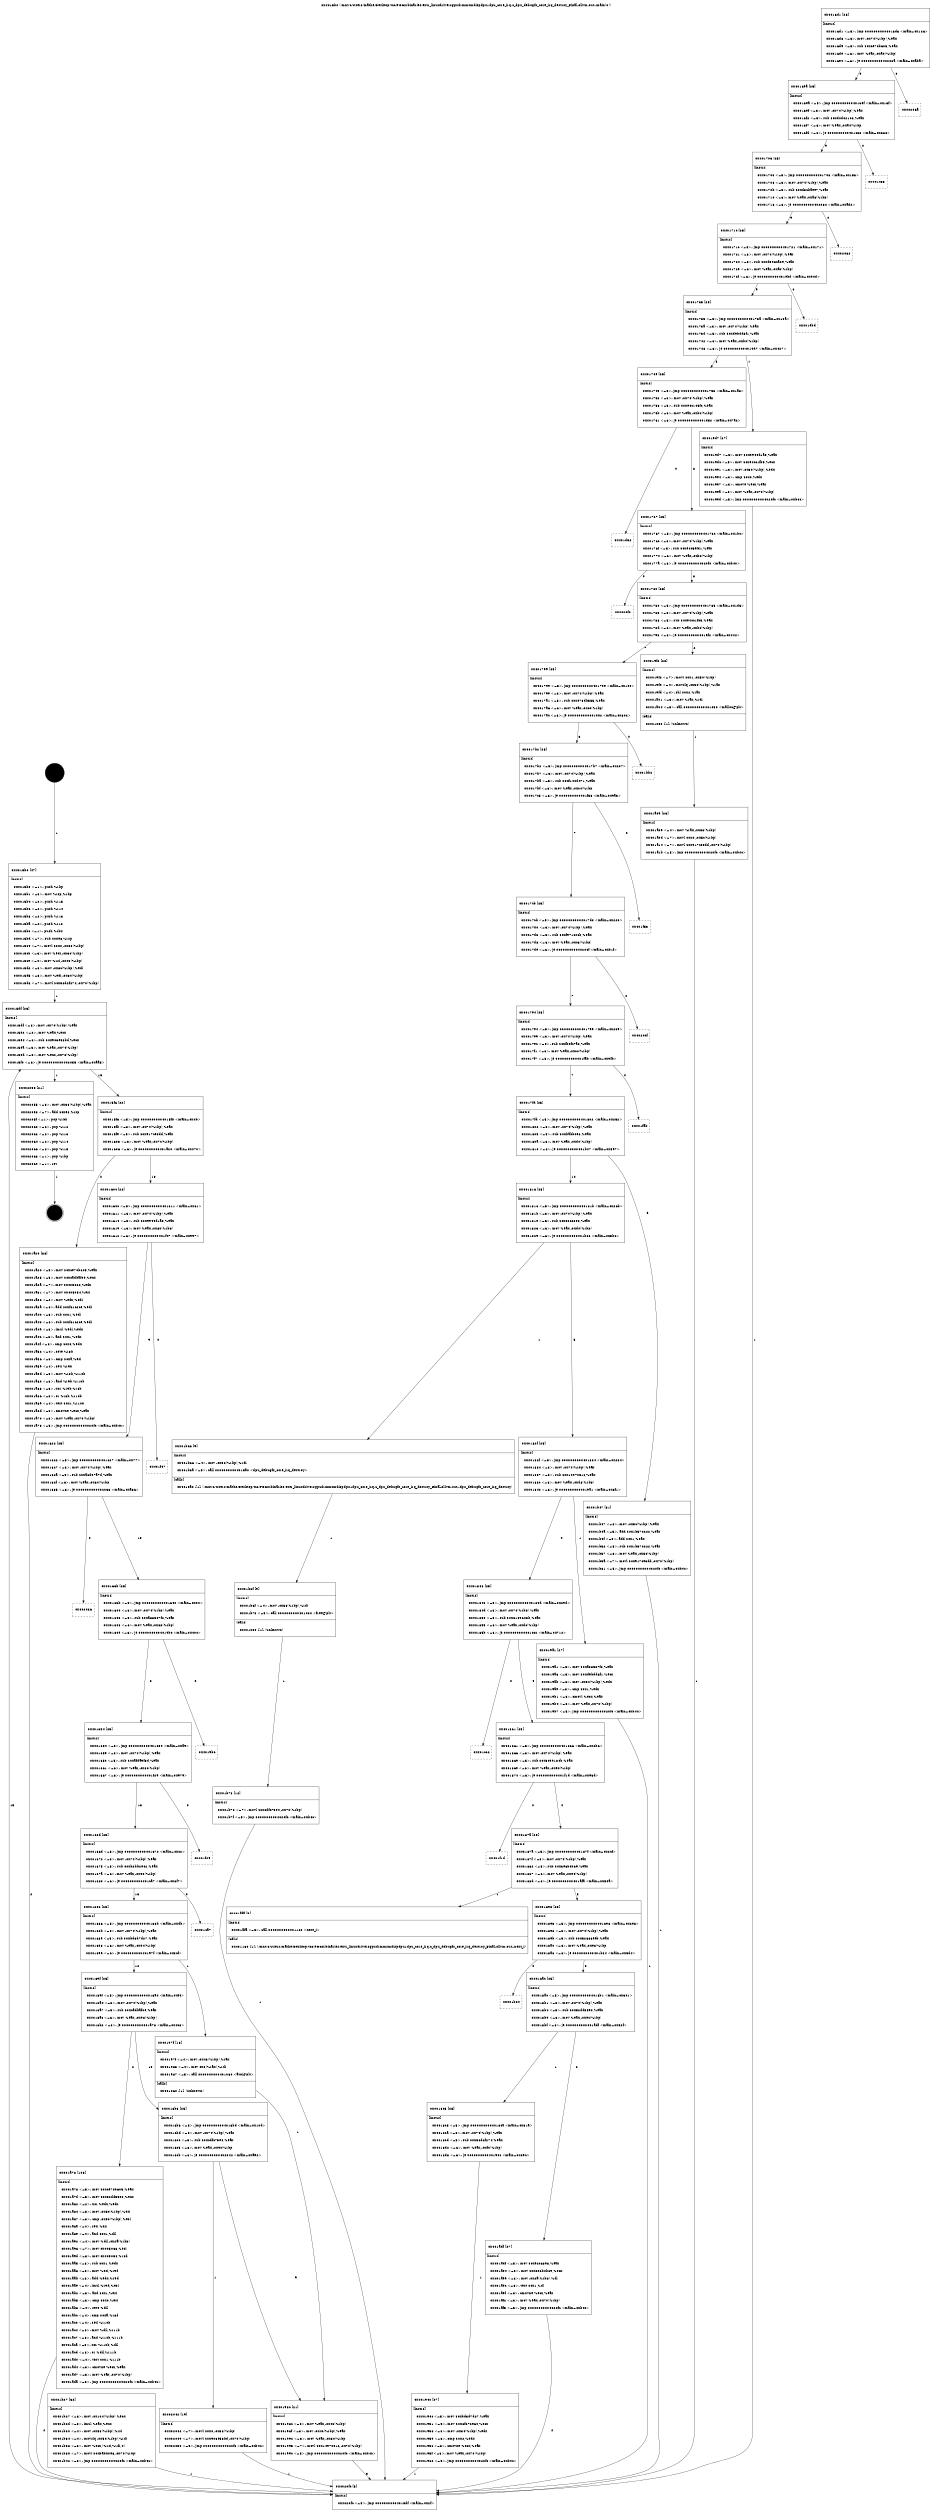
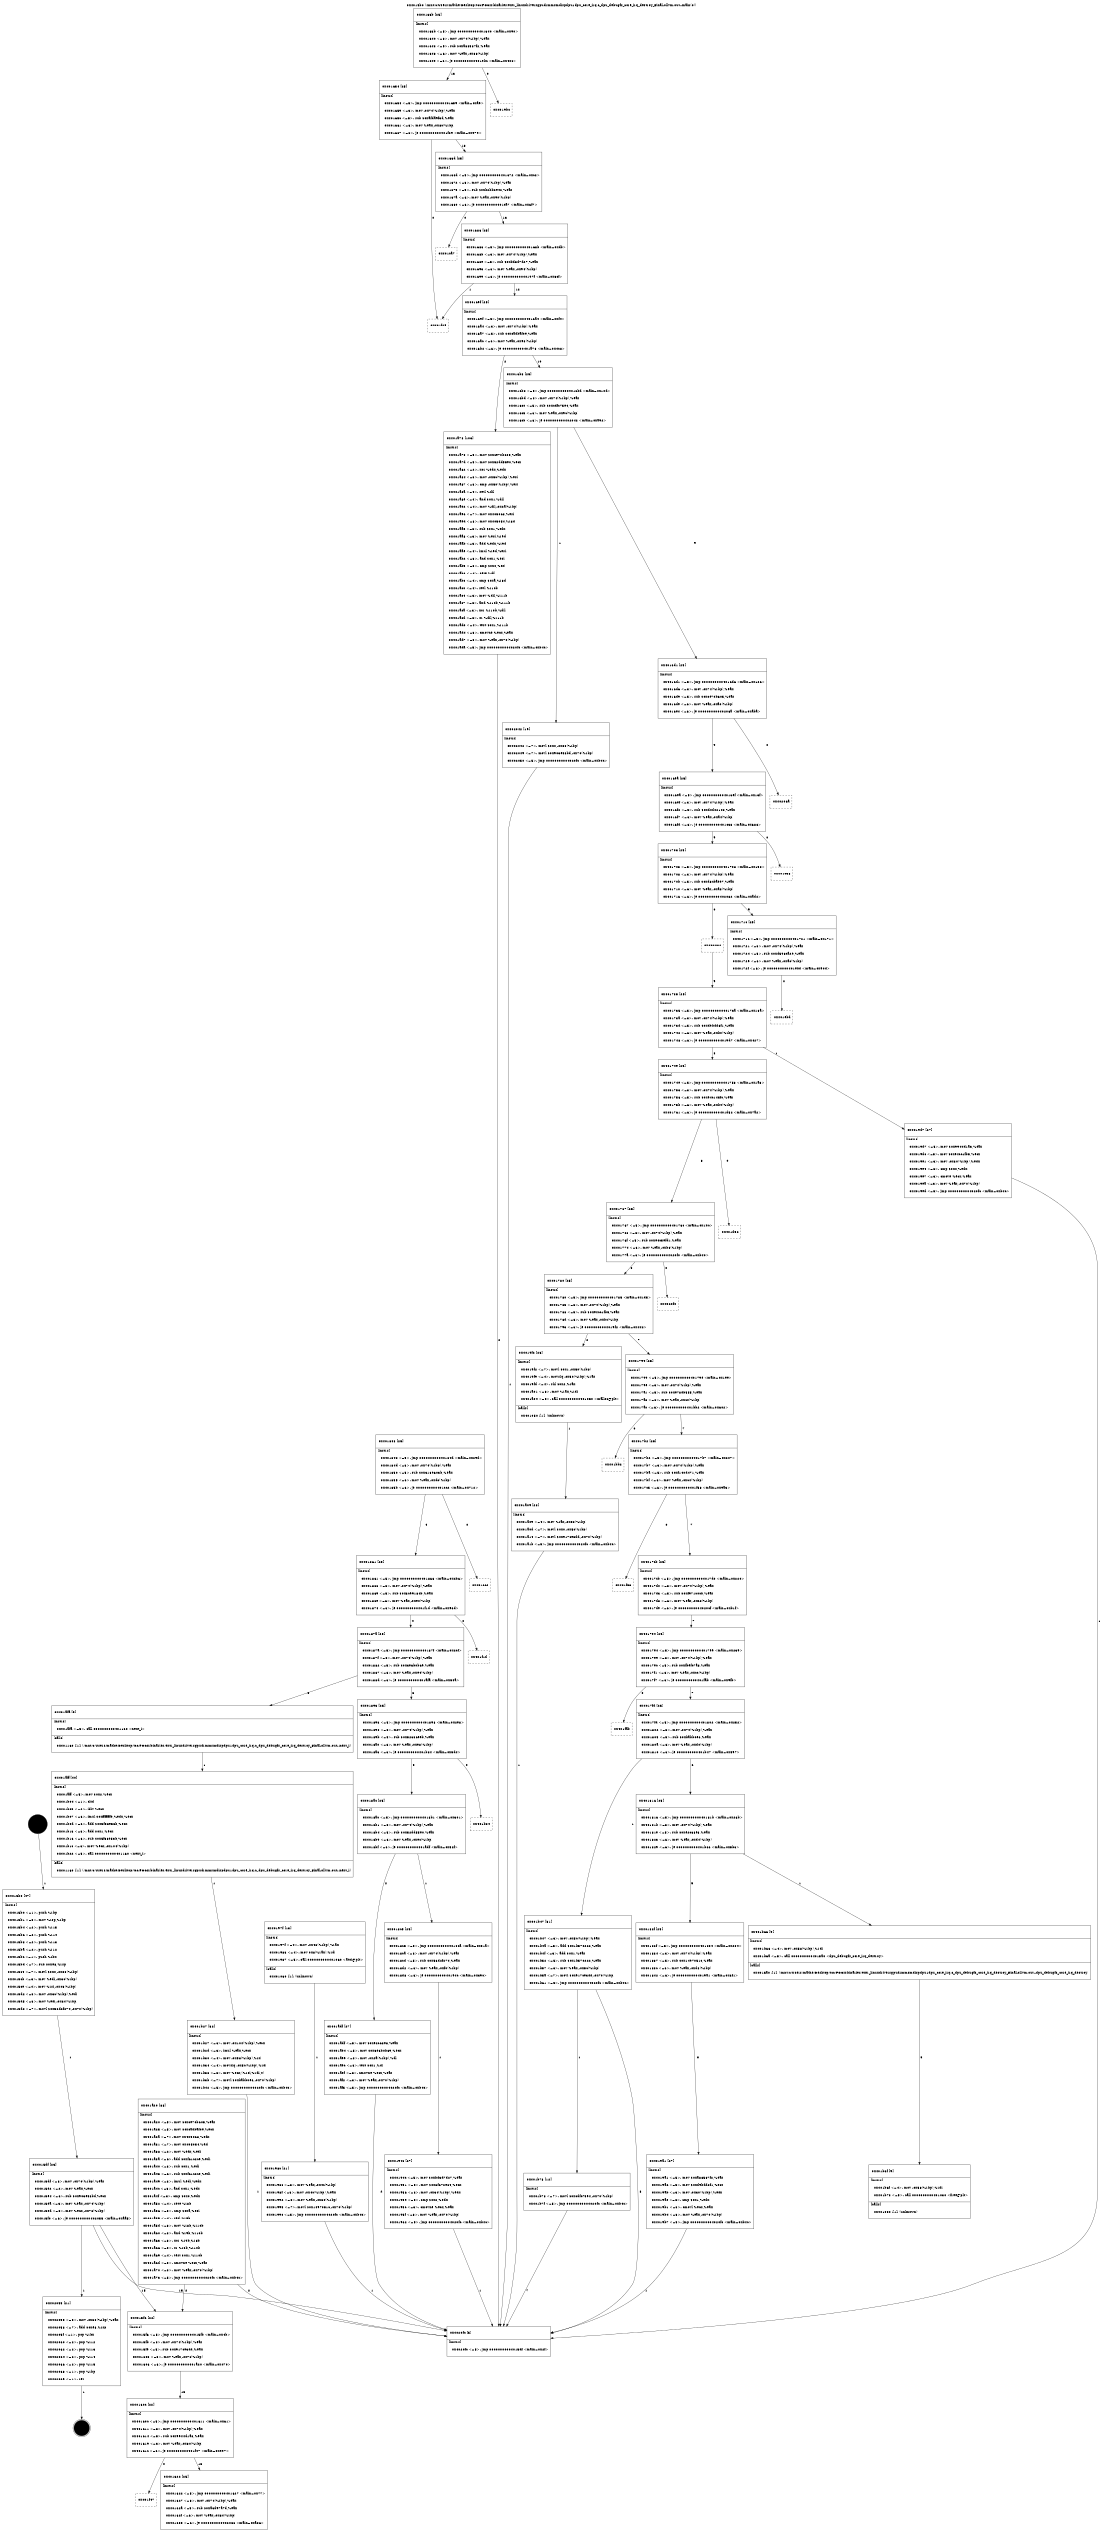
(755, 289) -> (712, 969)
(579, 737) -> (683, 1429)
(640, 1036) -> none
(573, 1177) -> (692, 1765)
(89, 1197) -> (184, 2297)
(647, 1213) -> (632, 1824)
(149, 1340) -> (200, 2464)
(120, 1537) -> none
(546, 1537) -> none
(331, 1538) -> (921, 2057)
(580, 1538) -> (698, 2057)
(83, 1610) -> none
(150, 1681) -> (453, 74)
(275, 1711) -> (577, 2080)
none -> (202, 1824)
(497, 1894) -> (308, 1693)
(9, 1927) -> (254, 2299)
(660, 1930) -> (640, 2192)
(198, 1995) -> (457, 299)
(260, 2002) -> (527, 2291)
(251, 2283) -> (635, 542)
(367, 2474) -> (372, 2291)
